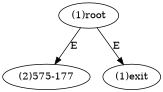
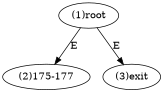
(46, 77) -> (46, 77)
(132, 77) -> (132, 77)
